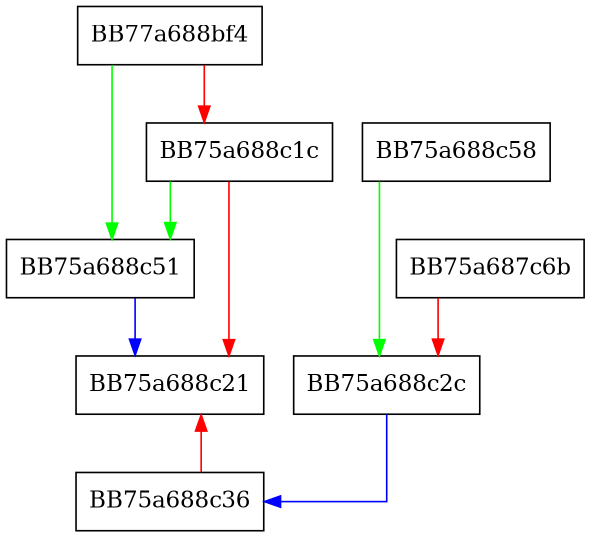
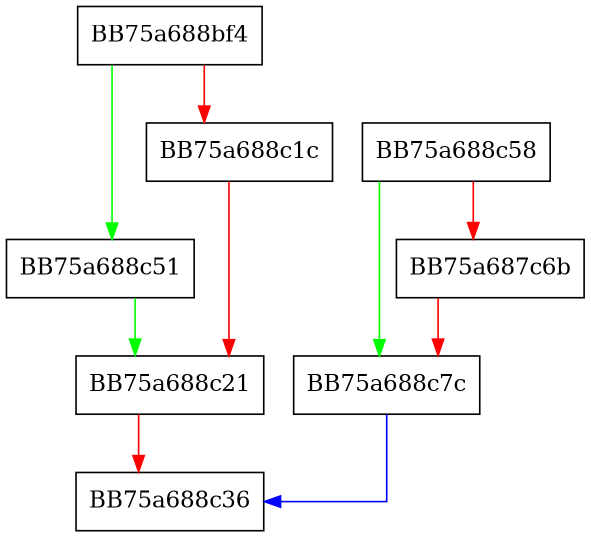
(170, 36) -> (170, 36)
(170, 202) -> none
none -> (473, 202)
(135, 319) -> (135, 319)
(387, 385) -> (387, 385)
(201, 452) -> (139, 435)
